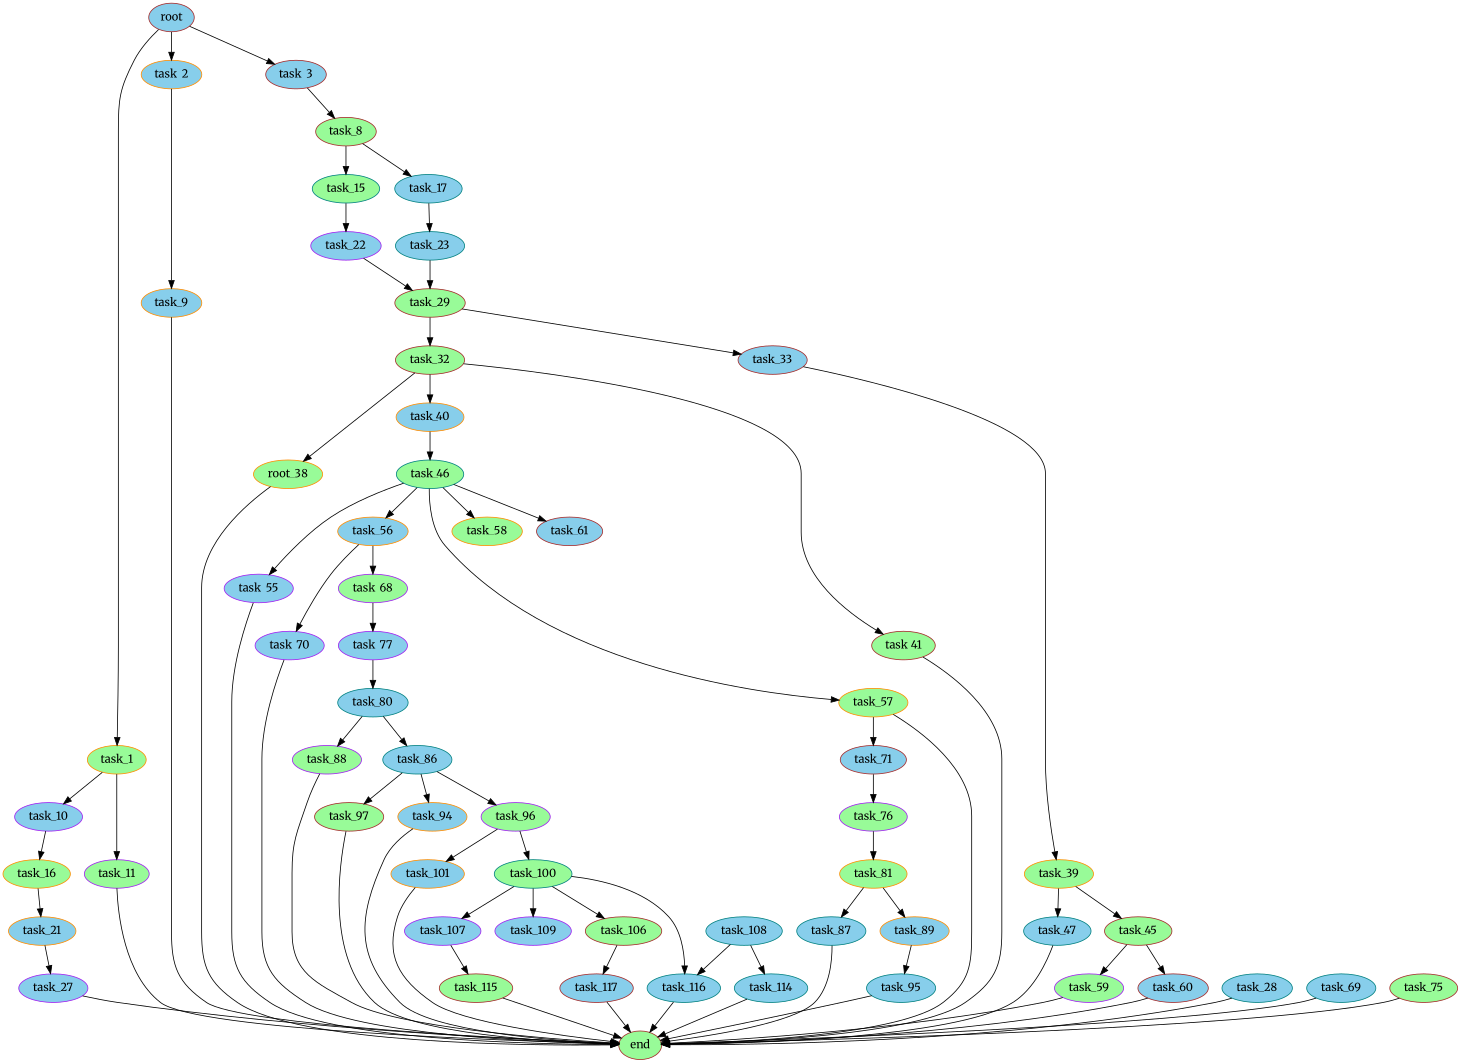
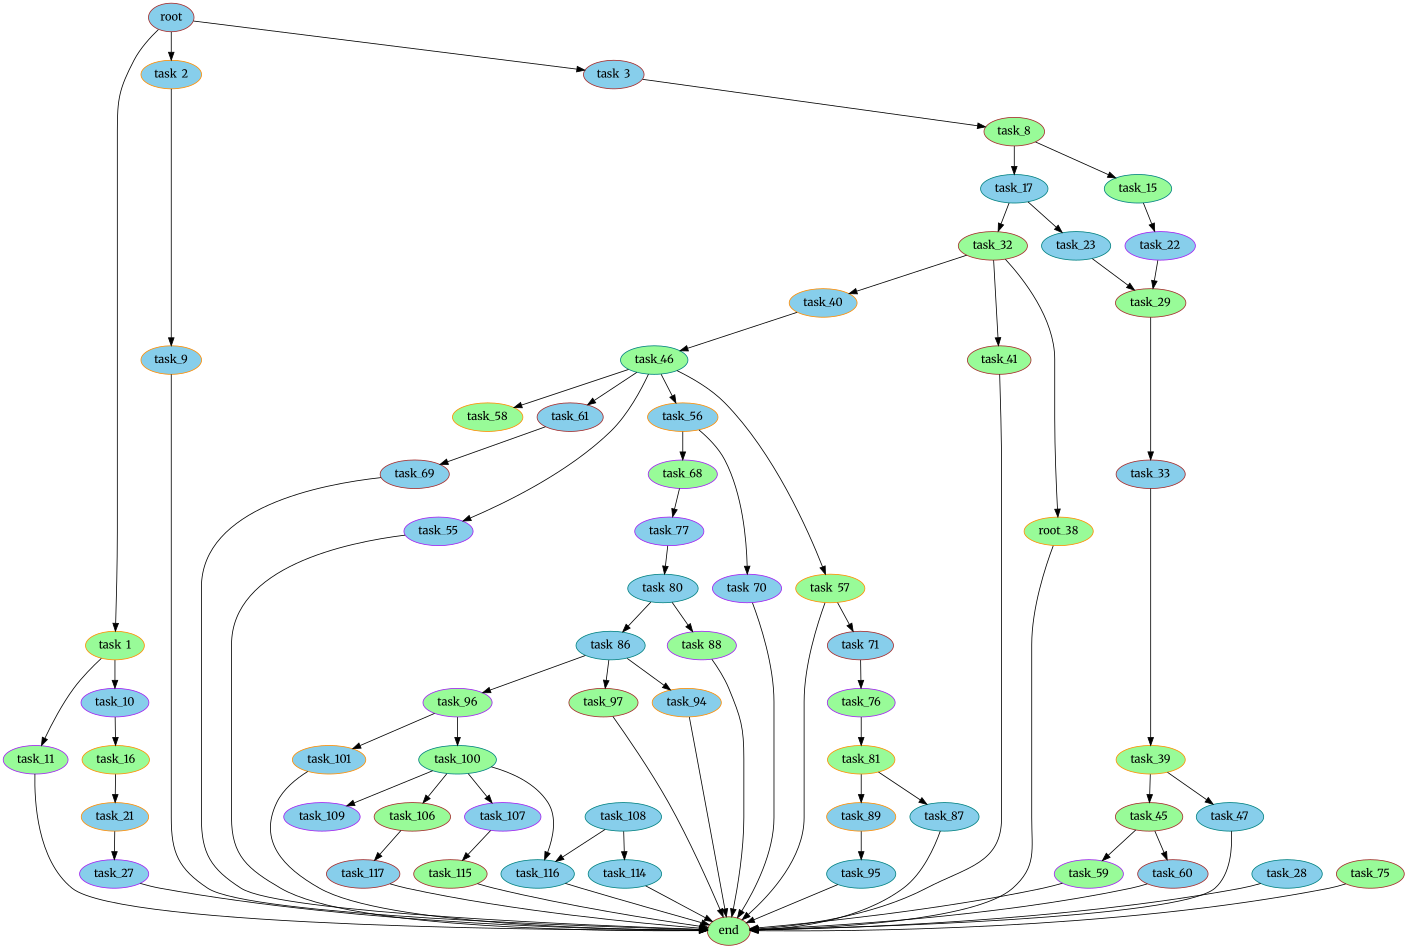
(430, 328) -> (1005, 213)
none -> (497, 444)
(1341, 988) -> (415, 474)
